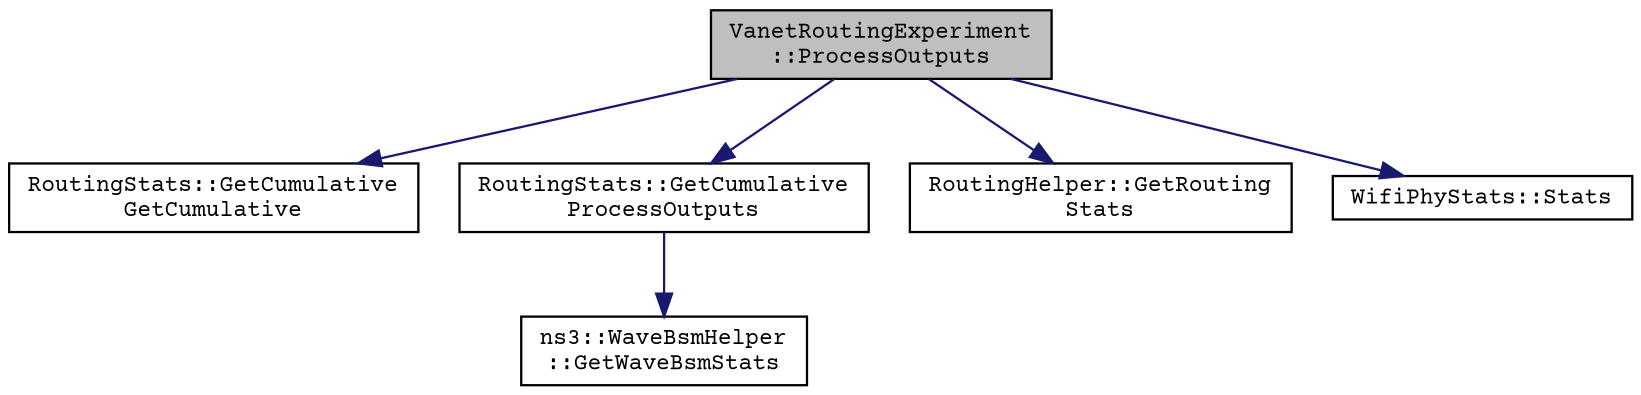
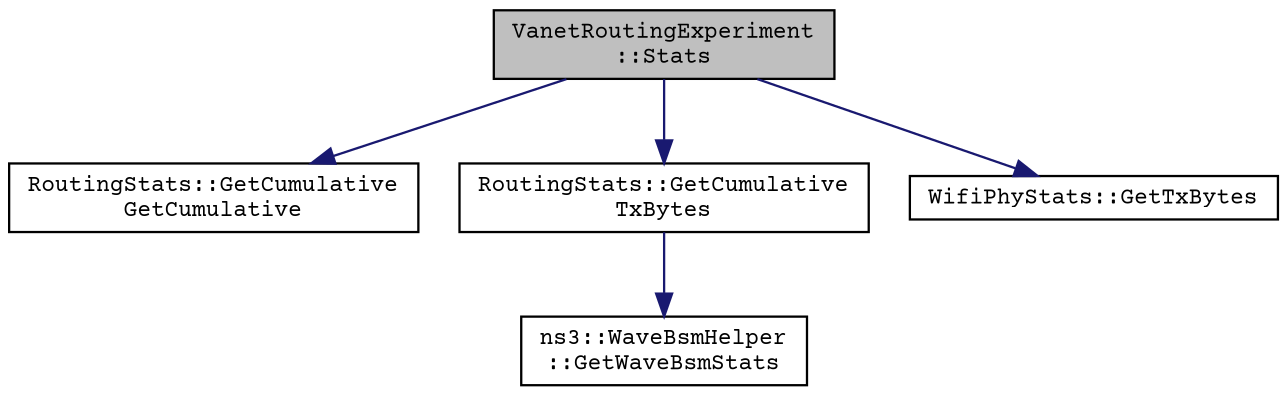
(881, 45) -> (664, 45)
(664, 198) -> (664, 198)
(1101, 198) -> none
(1483, 198) -> (1094, 198)
